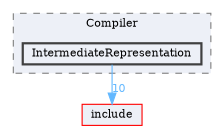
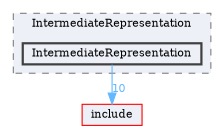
(112, 24) -> (112, 24)
